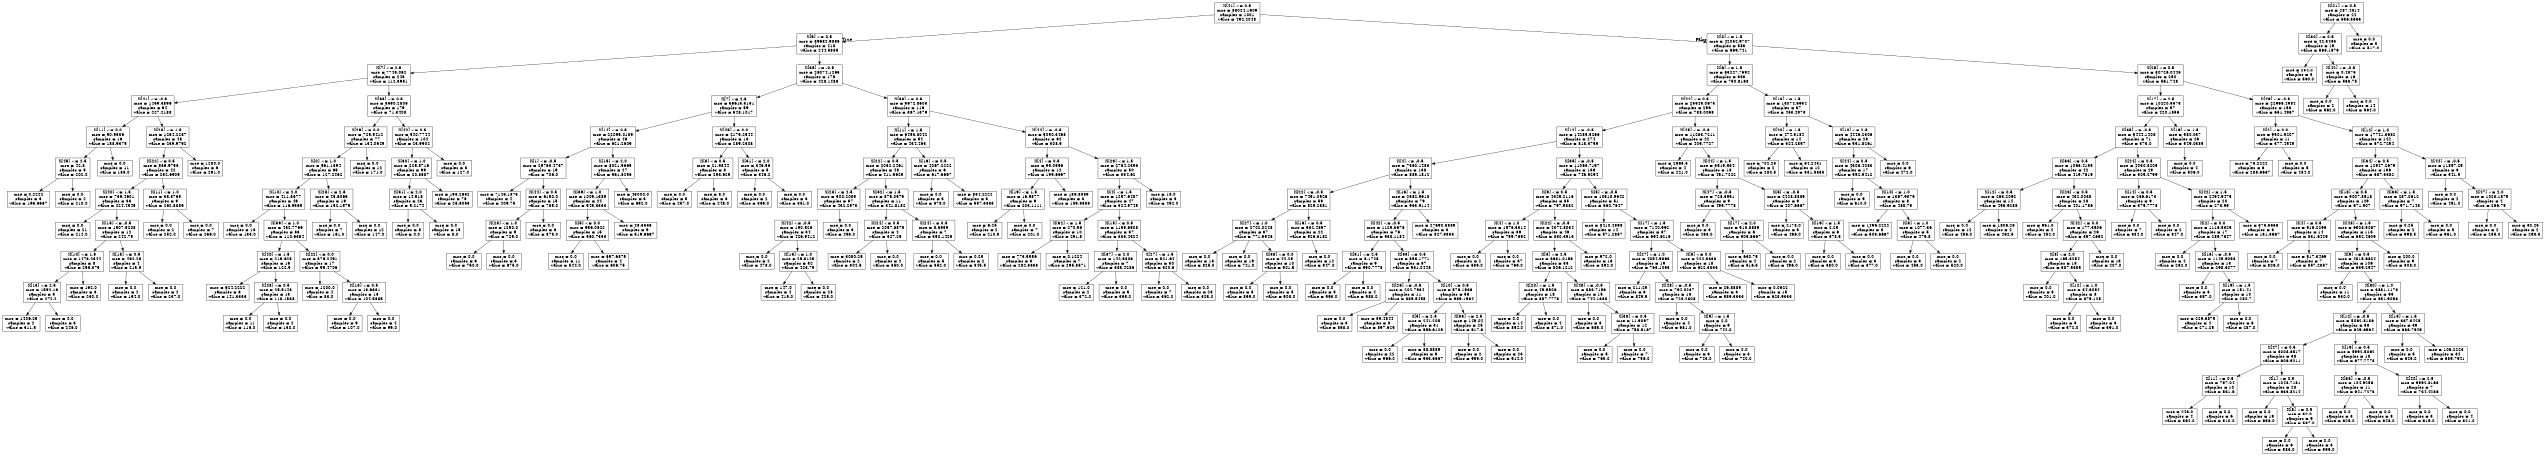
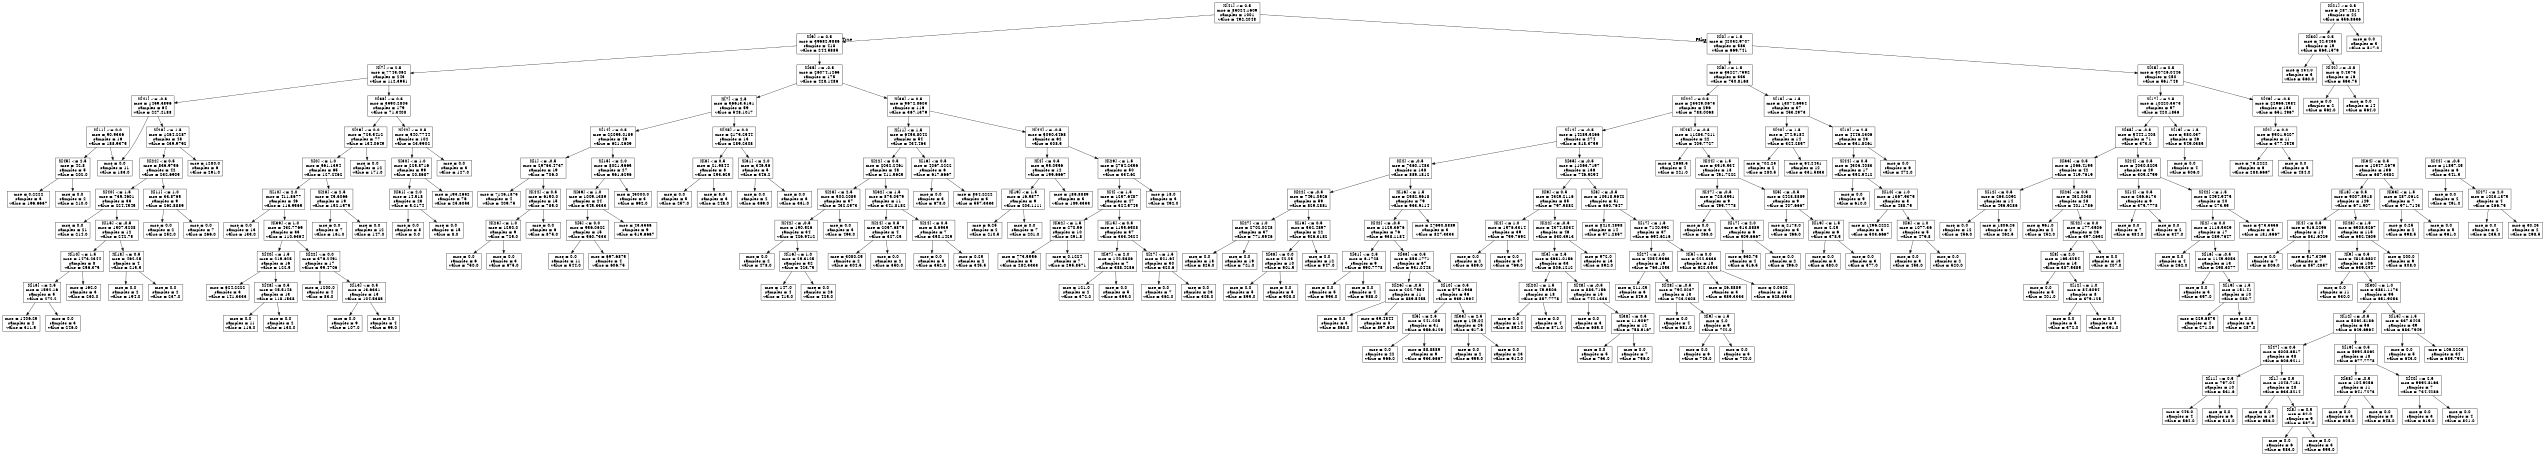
(132, 121) -> (137, 138)
(2375, 137) -> none
none -> (819, 214)
(1266, 245) -> (1295, 245)
